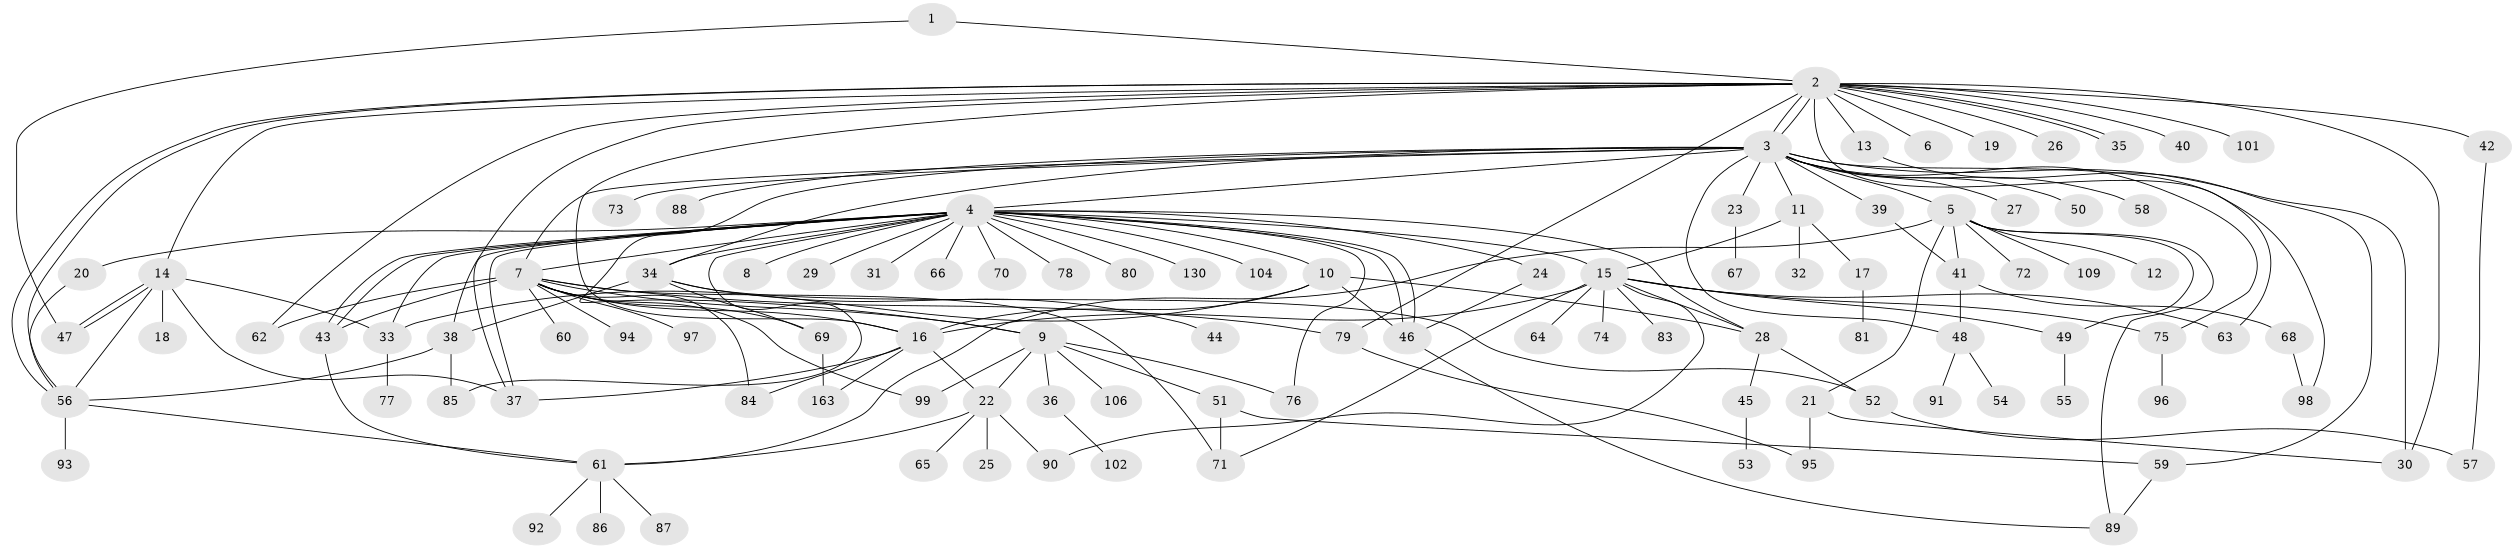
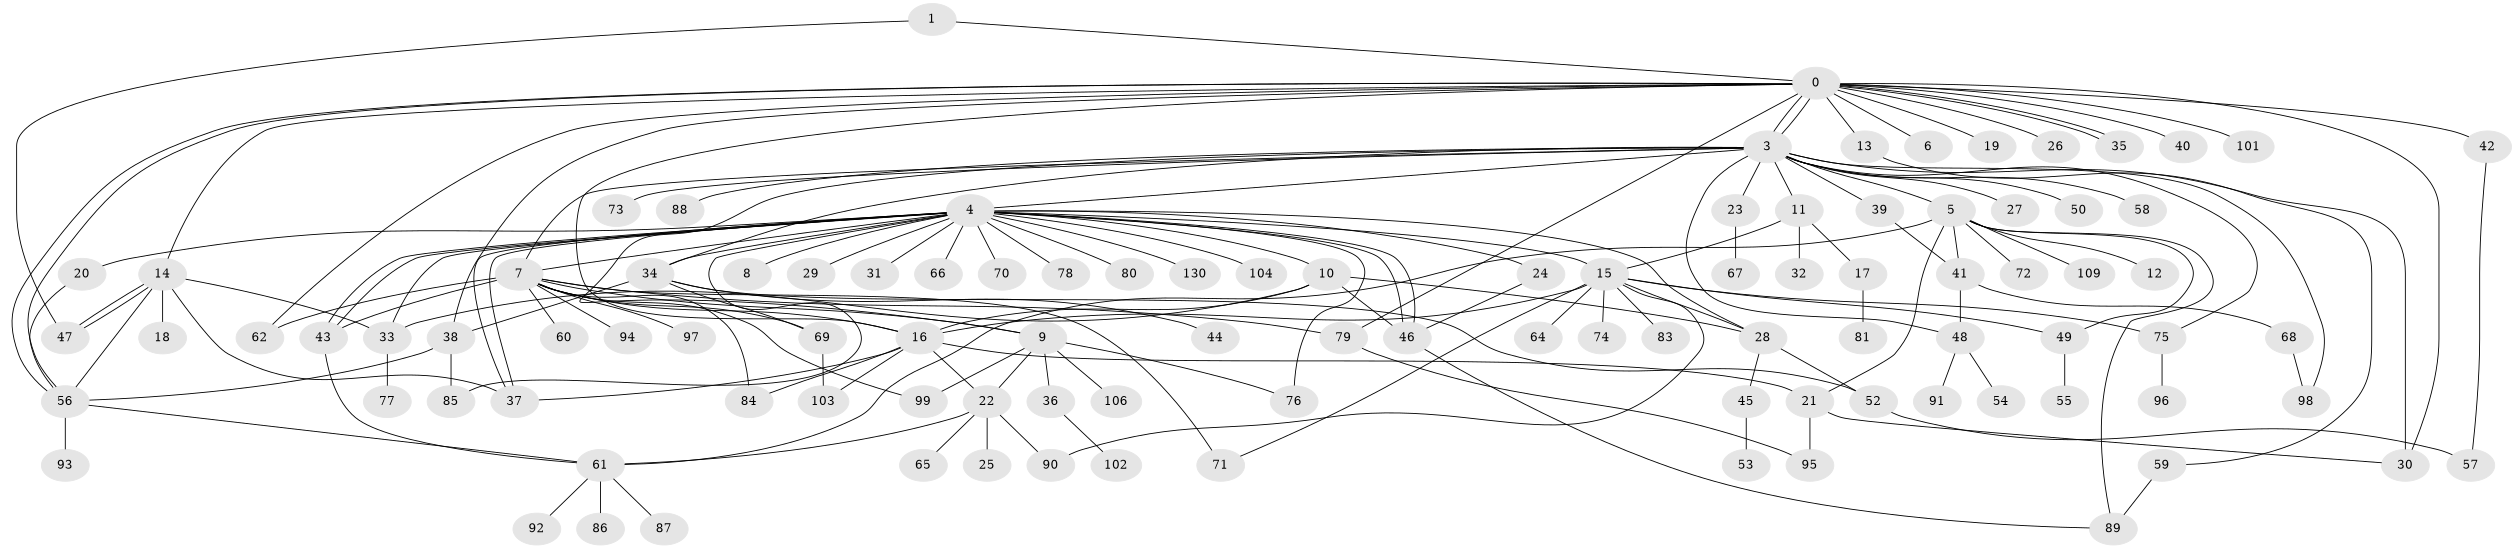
(1816, 83) -> (1816, 83)
(2226, 338) -> none
none -> (1368, 361)
(823, 402) -> (823, 402)
(1221, 402) -> none
